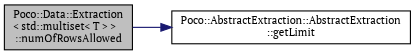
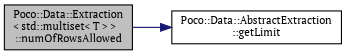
(291, 27) -> (257, 27)
